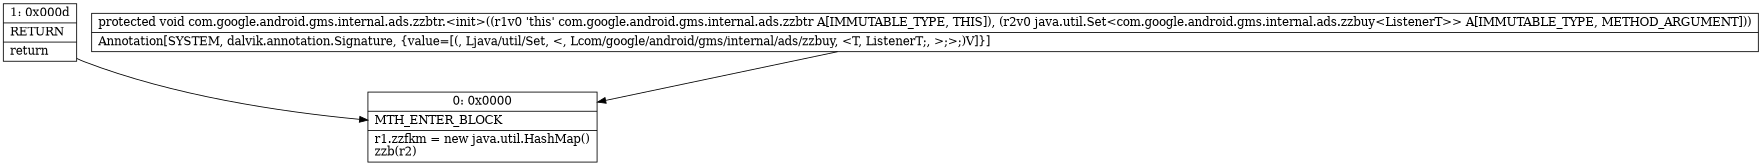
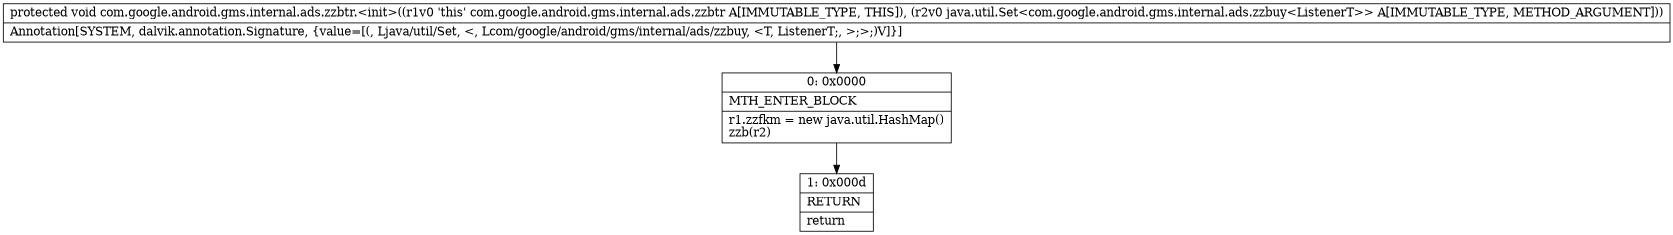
(216, 98) -> (837, 154)
